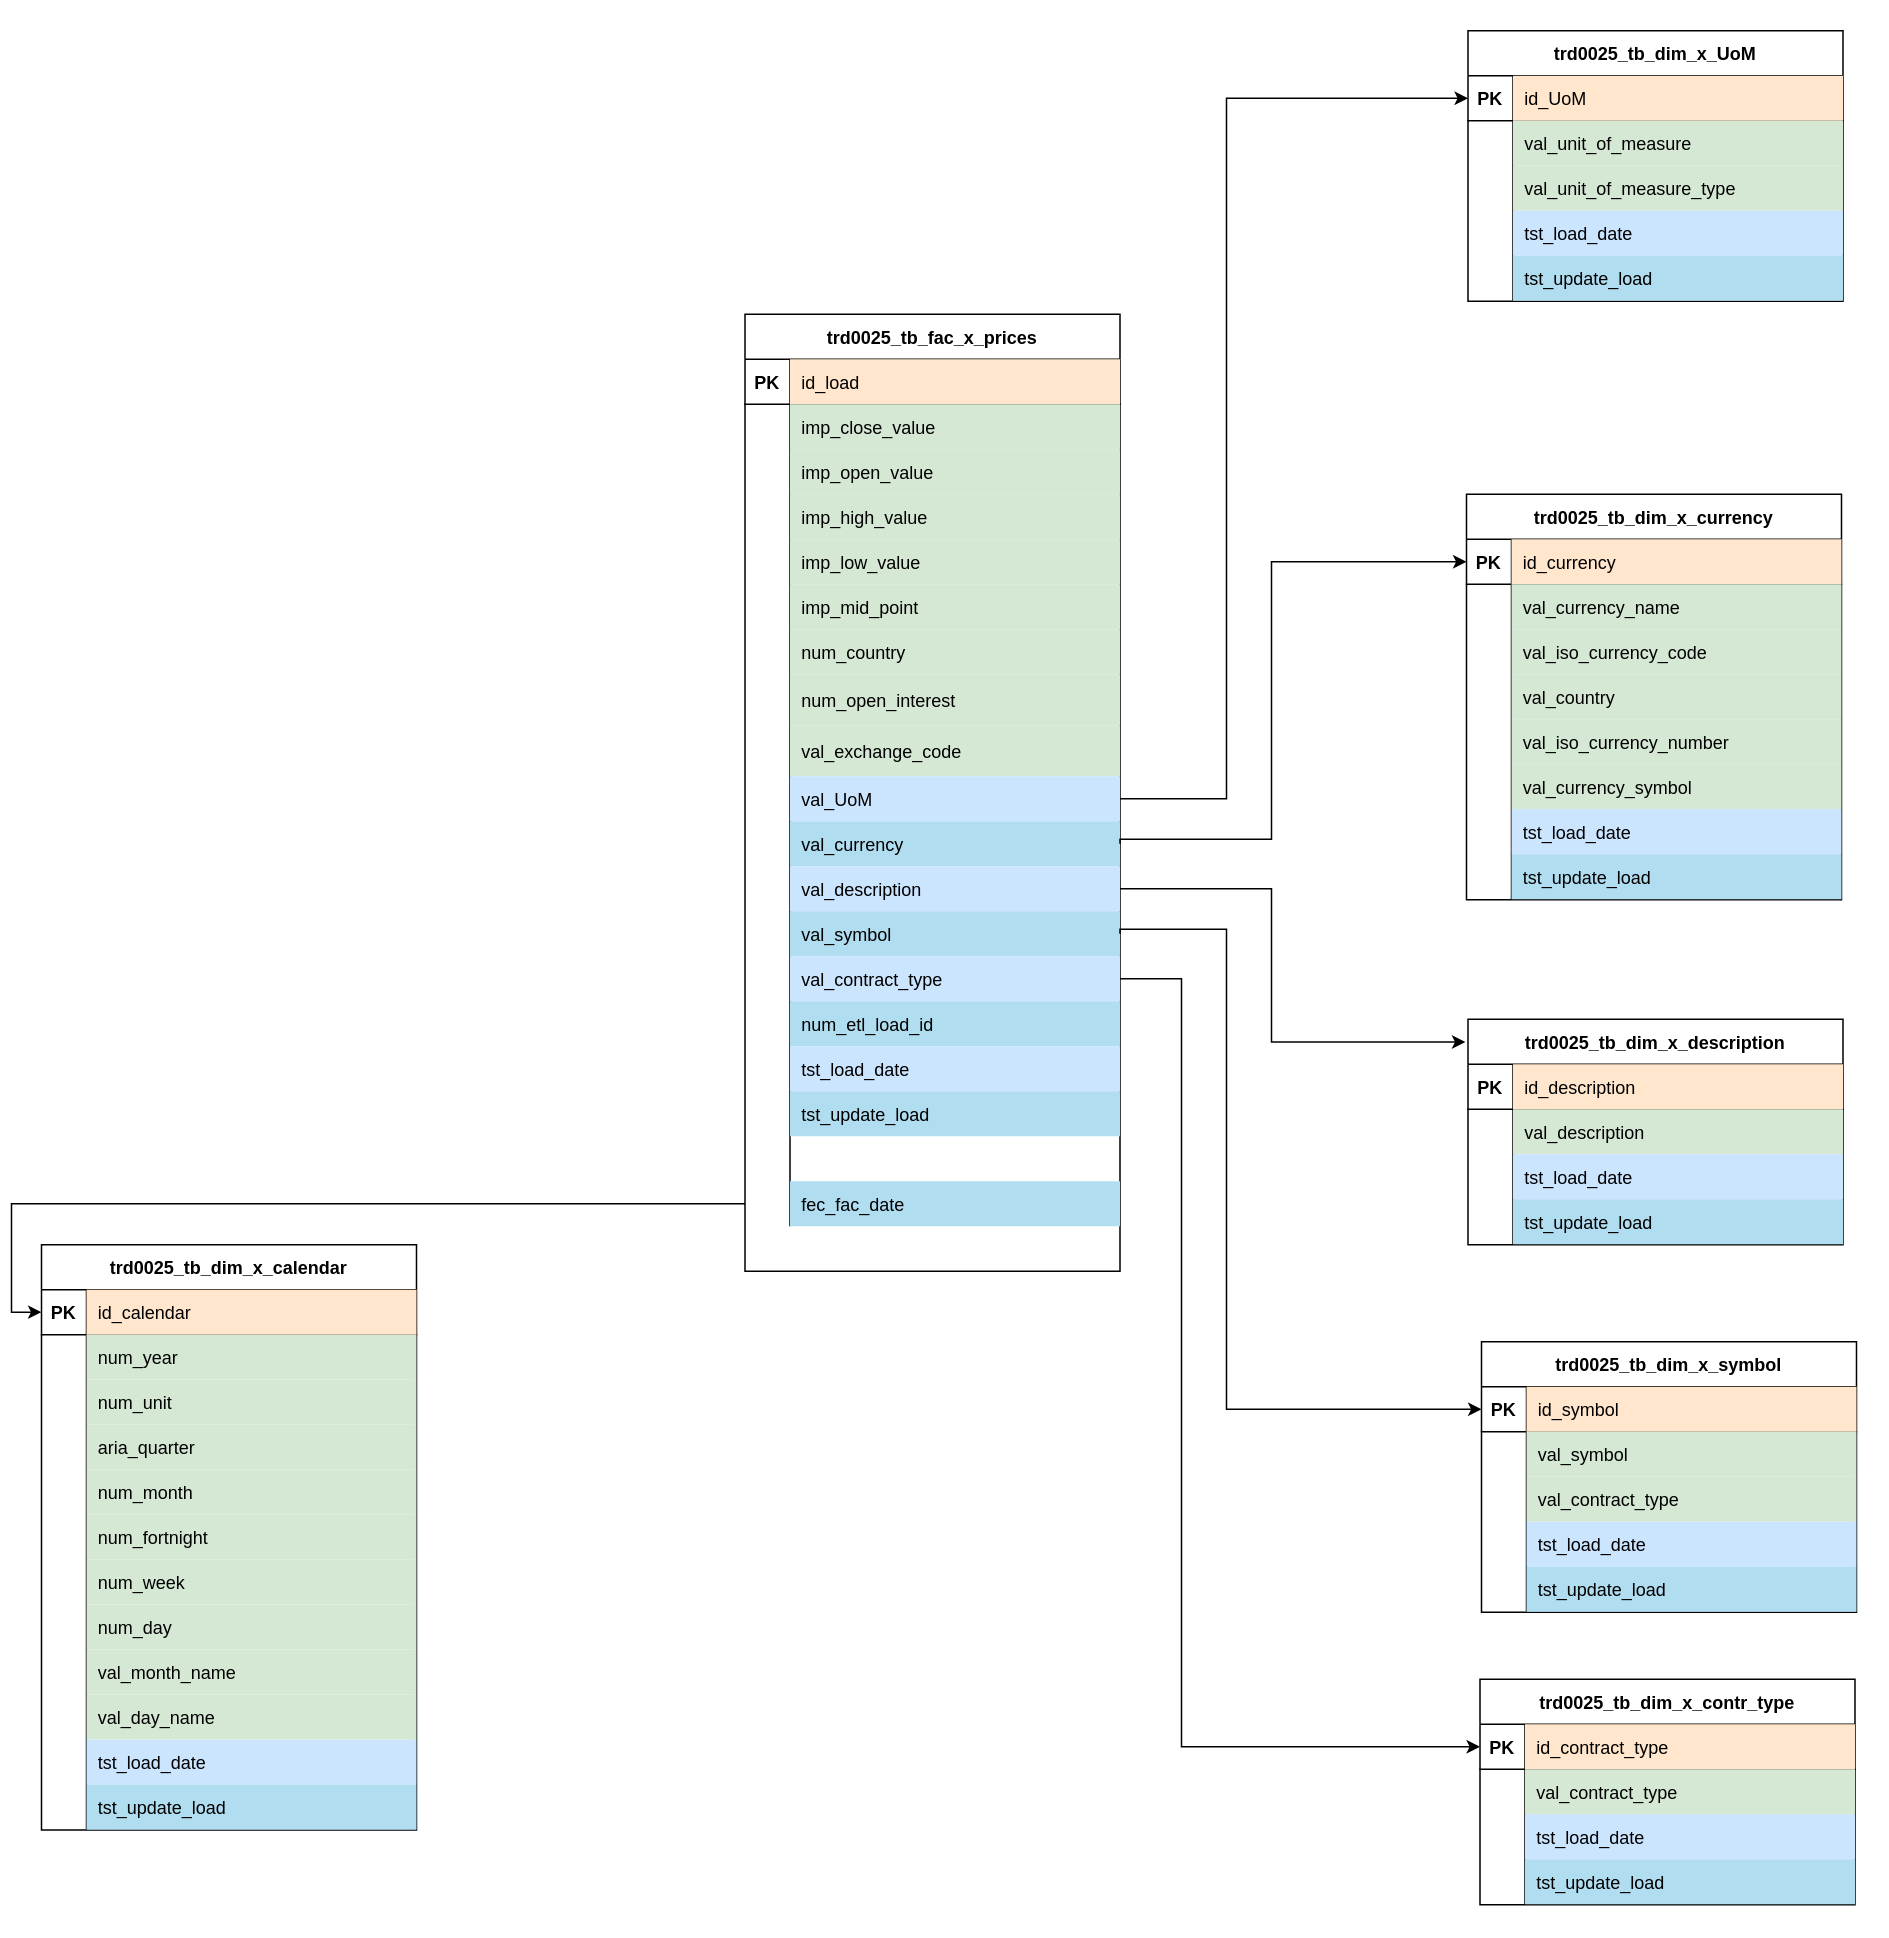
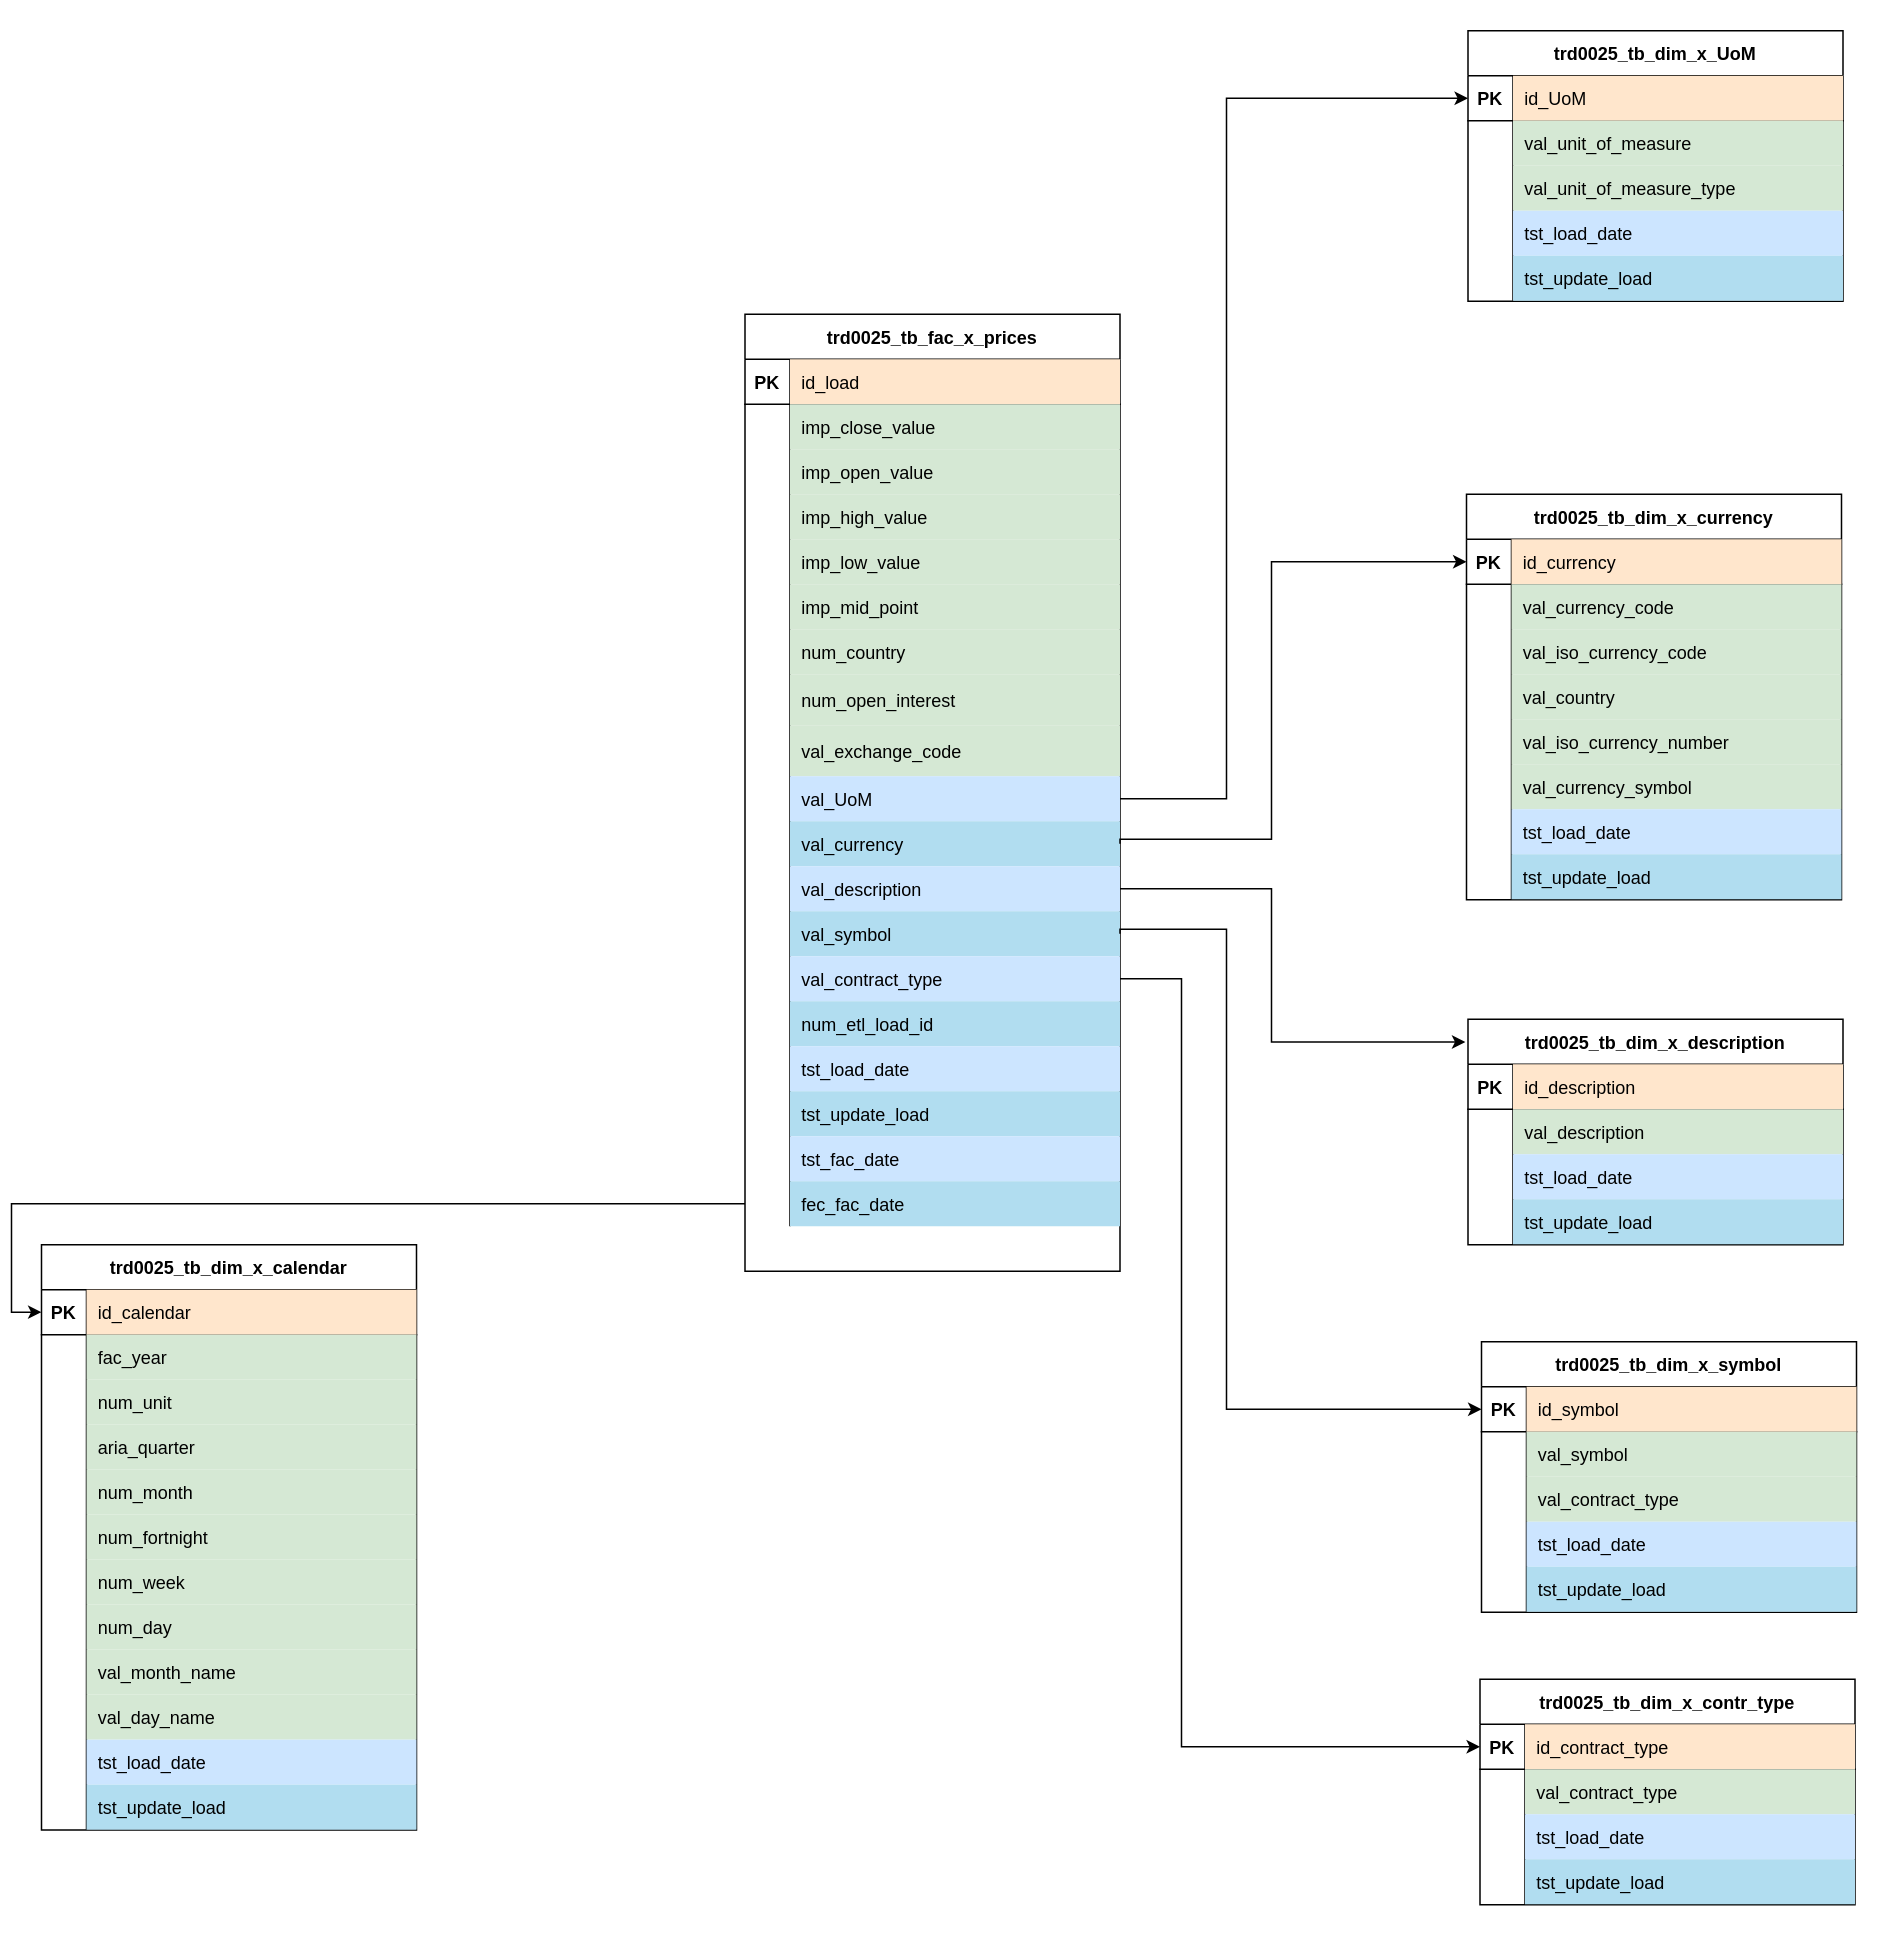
(1606, 608) -> (1606, 608)
none -> (955, 1159)
(138, 1358) -> (138, 1358)
